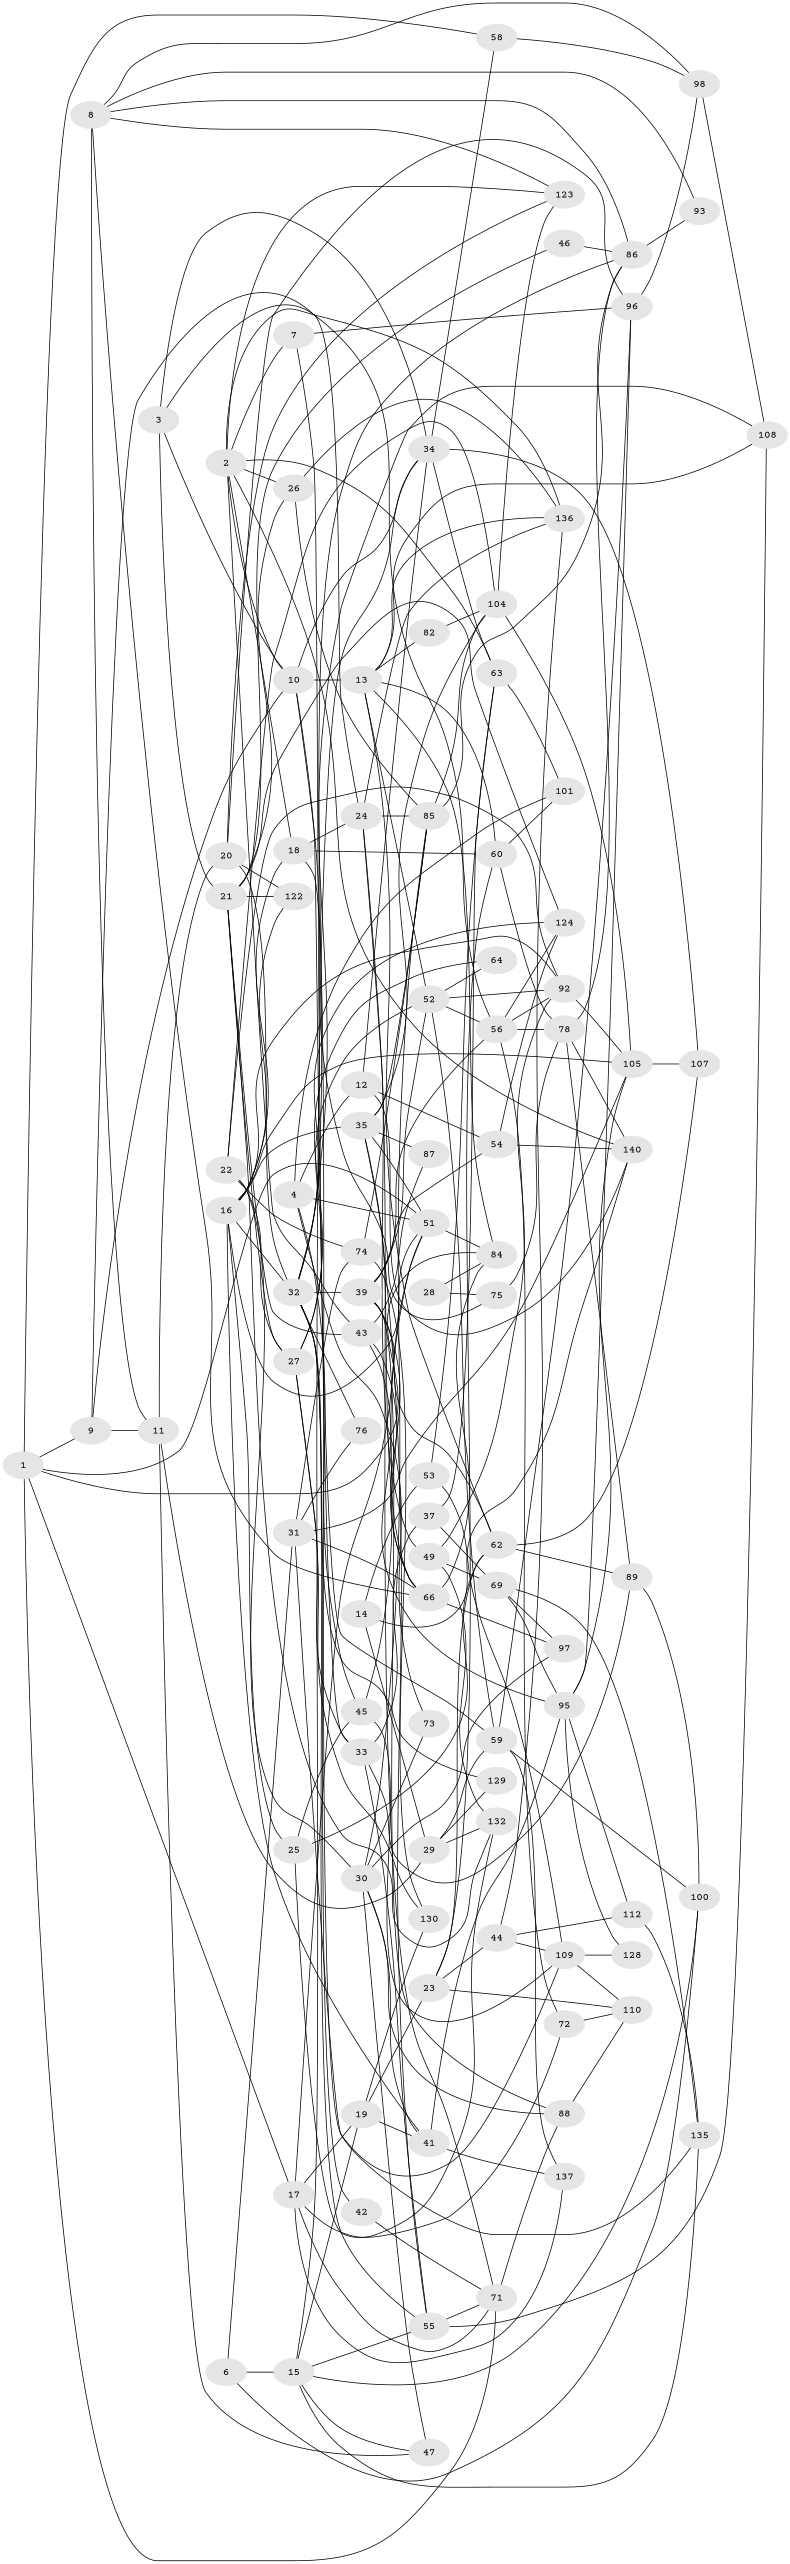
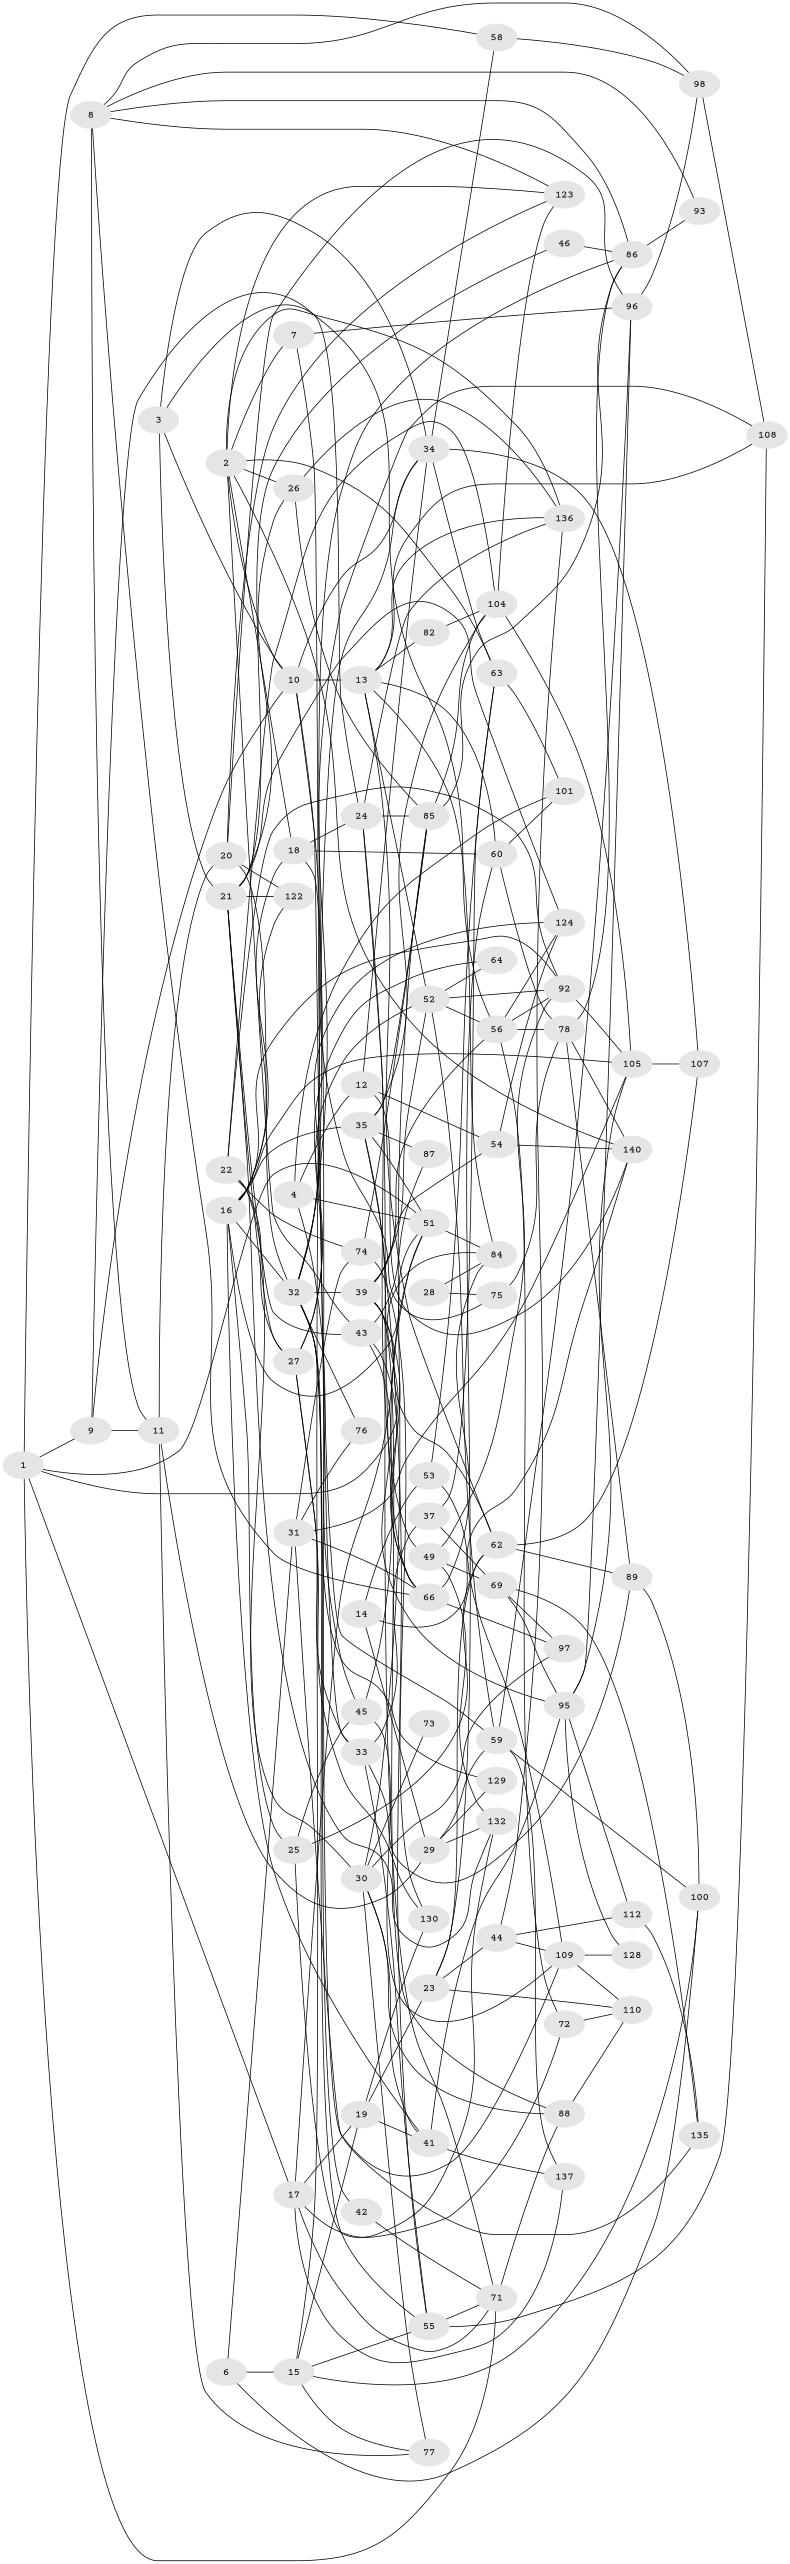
(377, 1400) -> none
(429, 2453) -> (429, 2453)
(610, 2480) -> none
